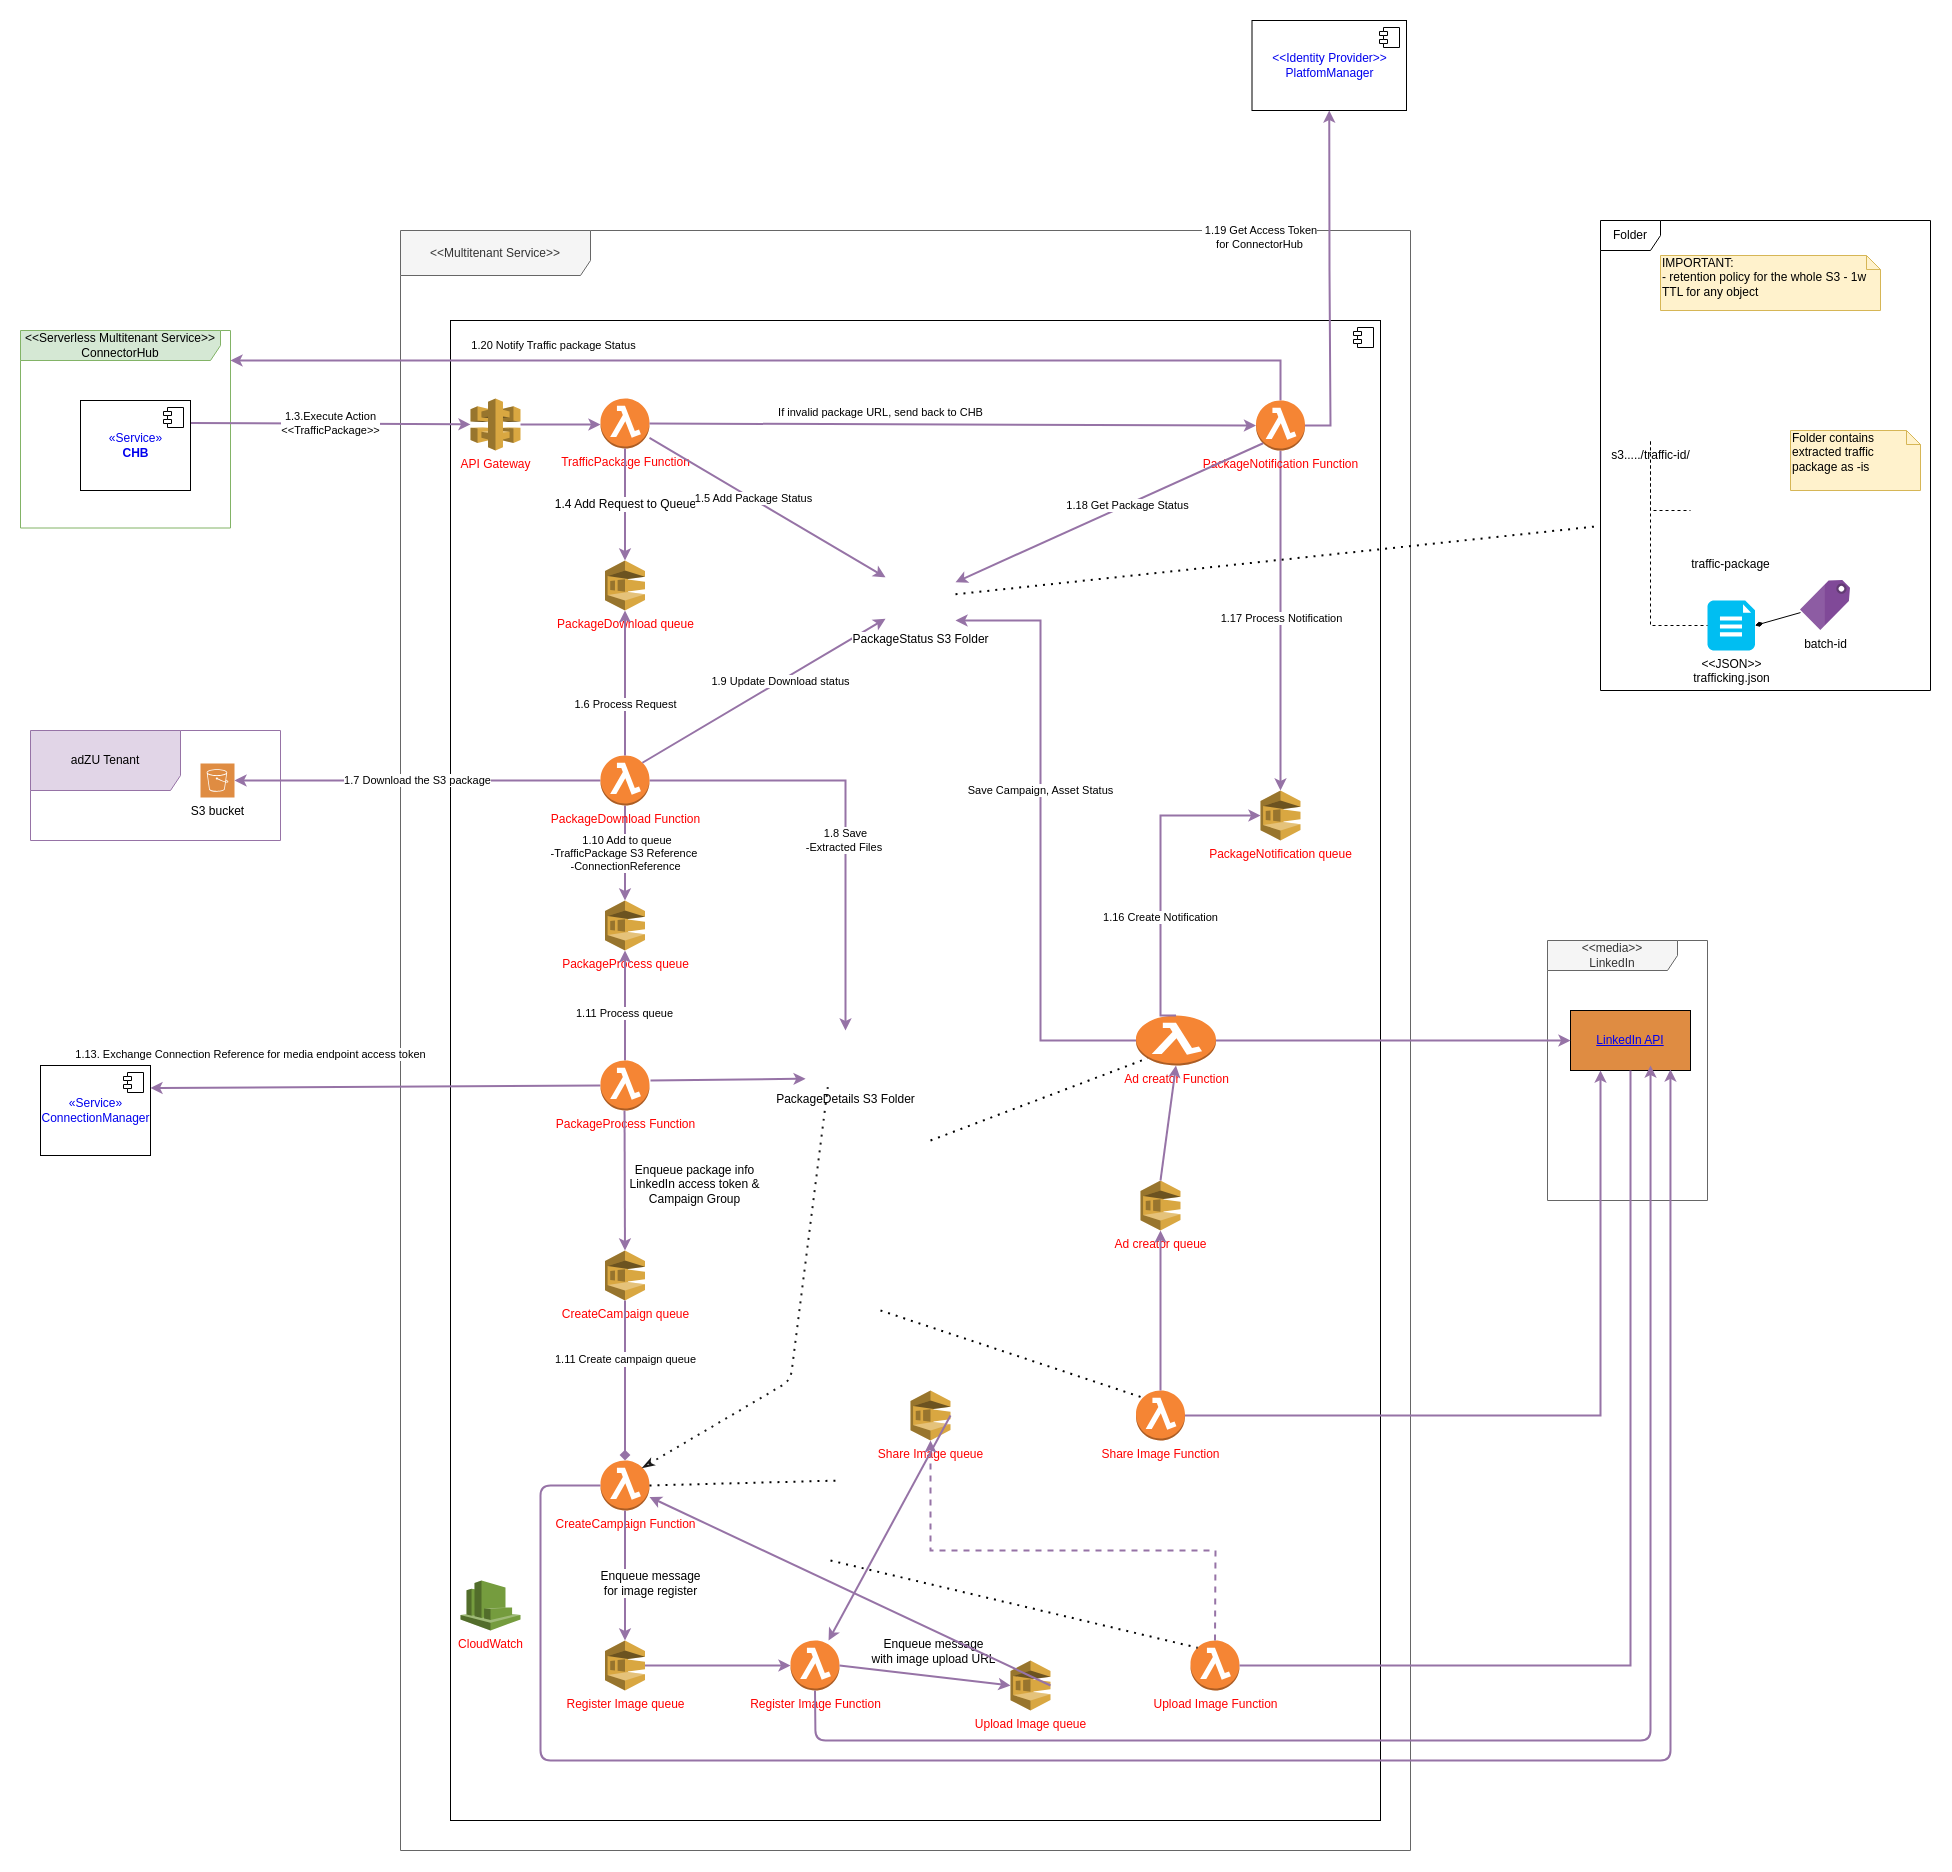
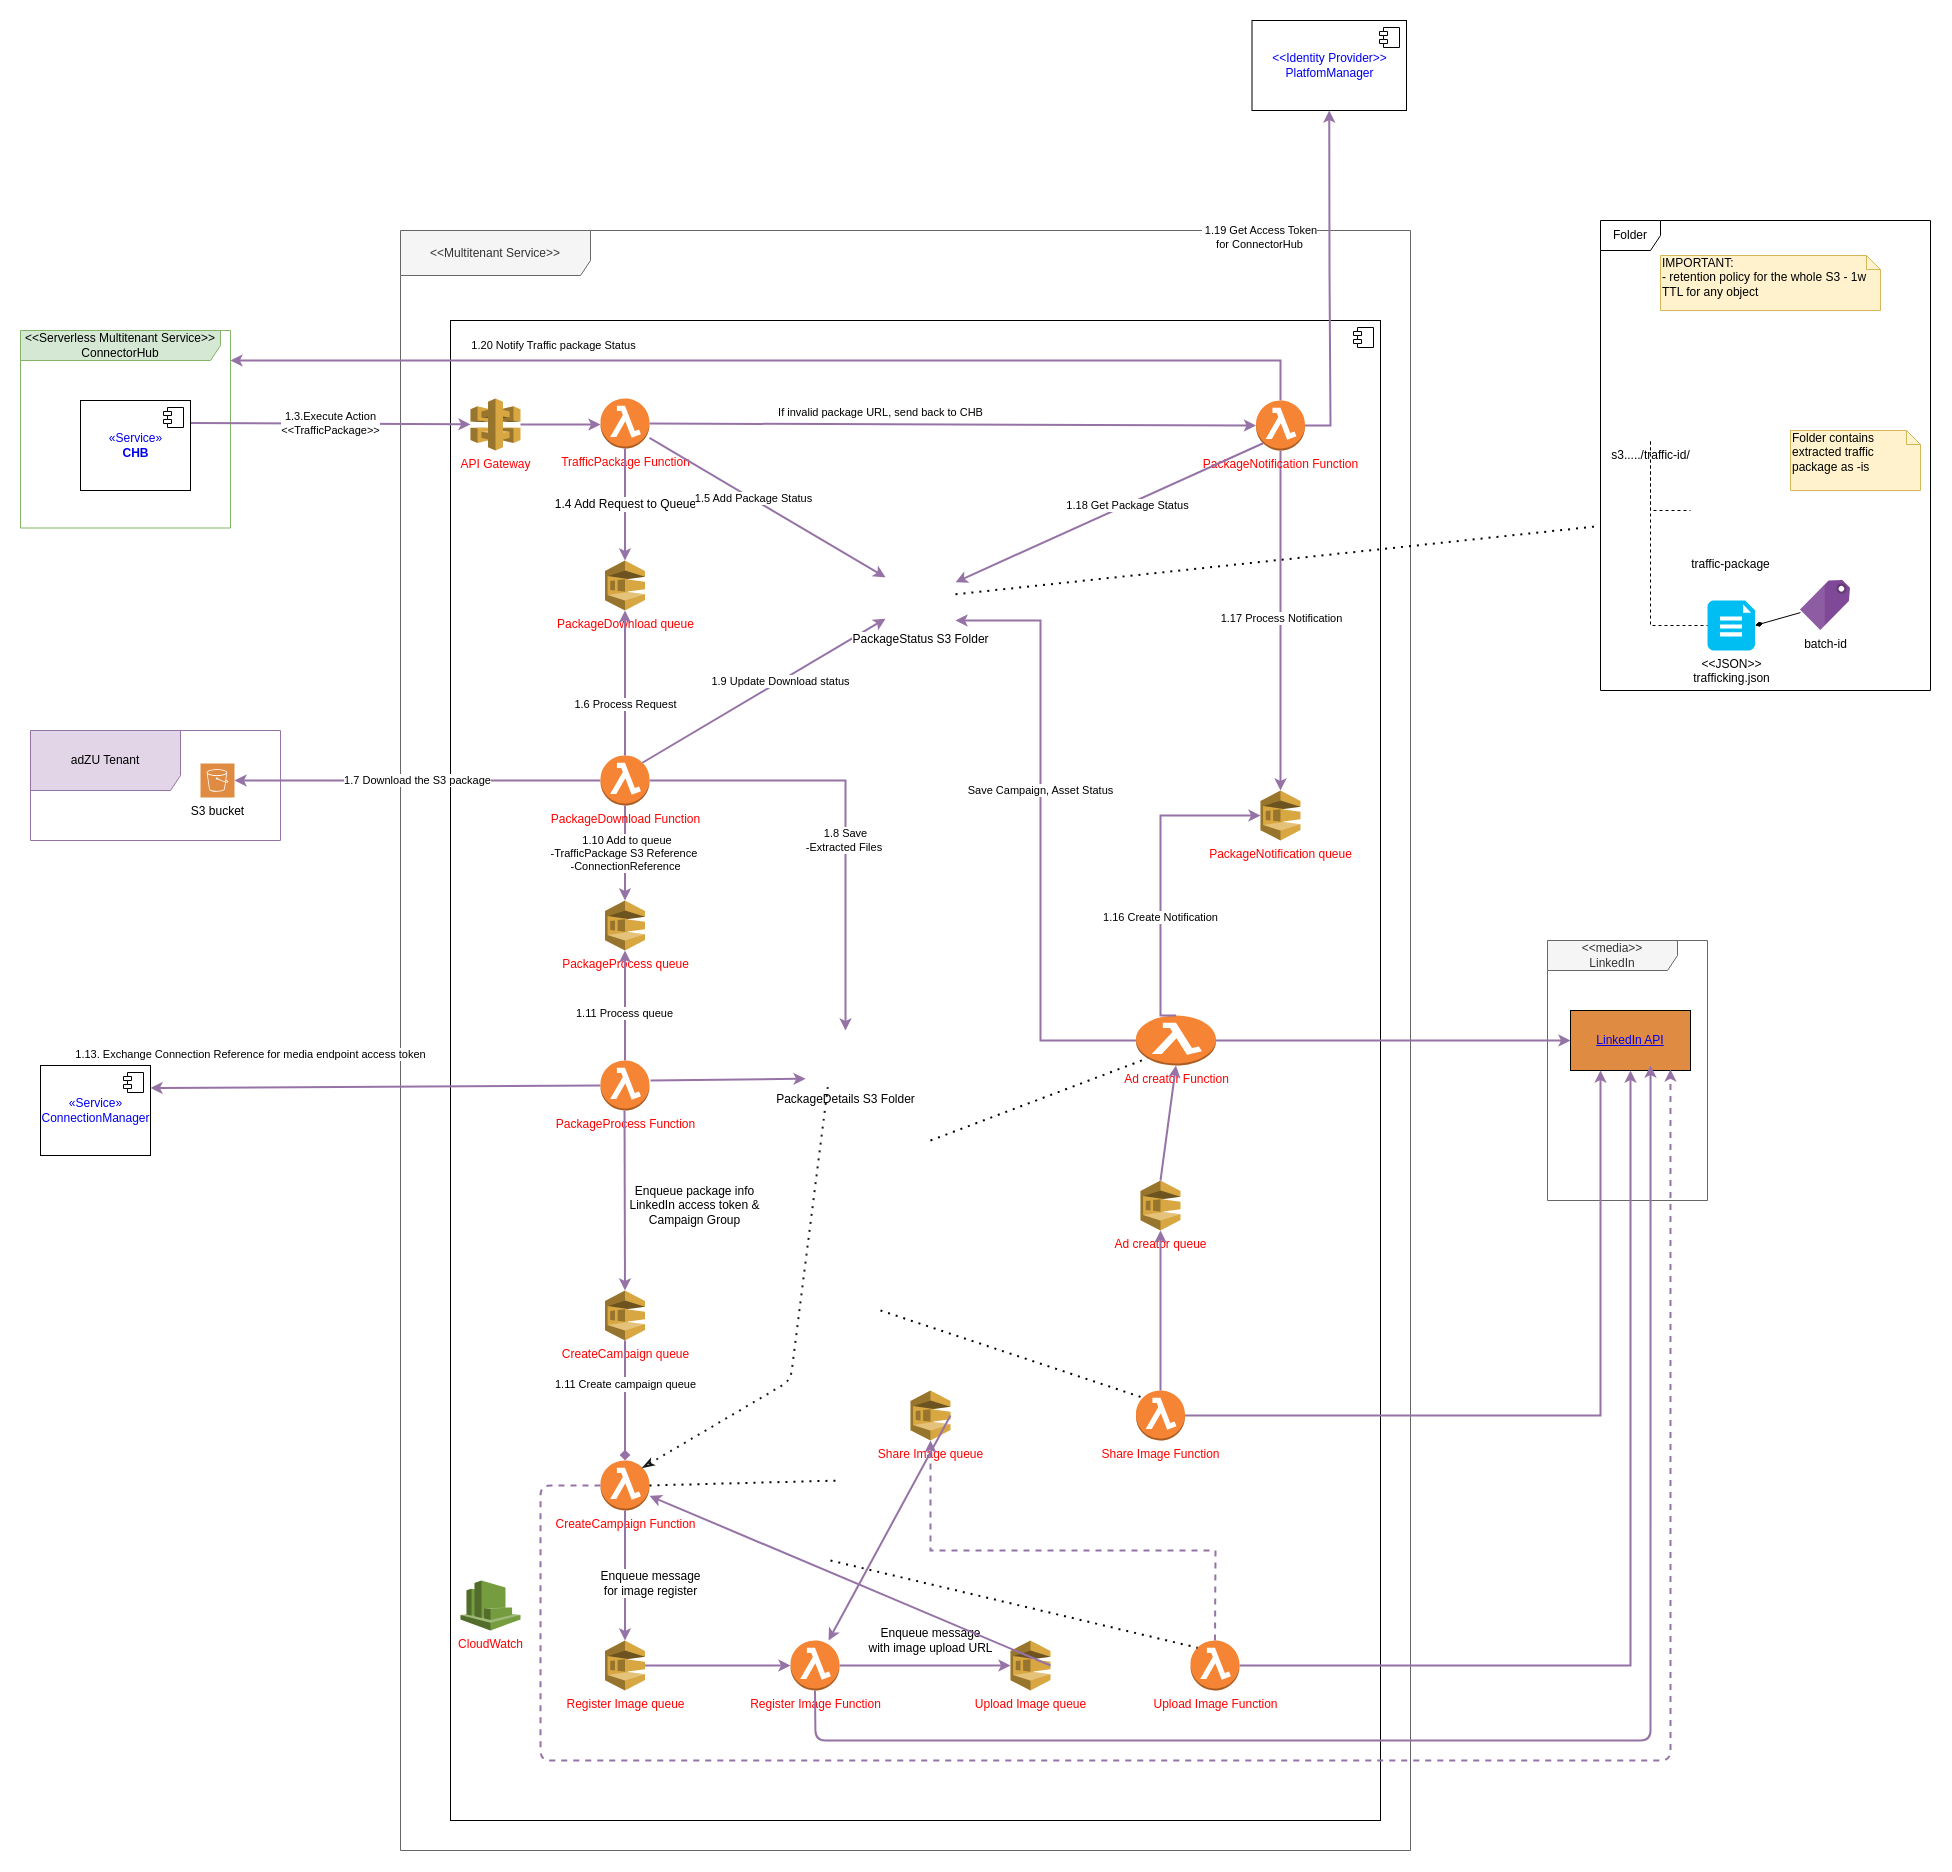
(1631, 1078) -> (1631, 1081)
(625, 1276) -> (625, 1316)
(1031, 1686) -> (1031, 1666)
(1287, 1761) -> (1287, 1761)
